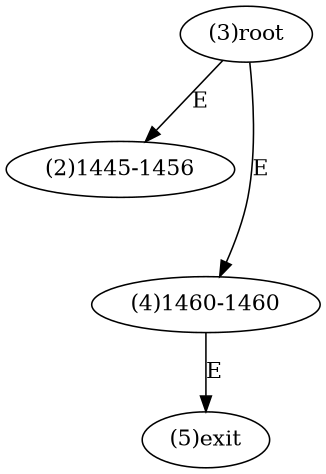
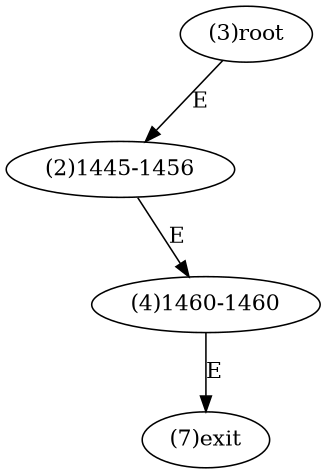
(252, 164) -> (159, 231)
(206, 440) -> (206, 440)
